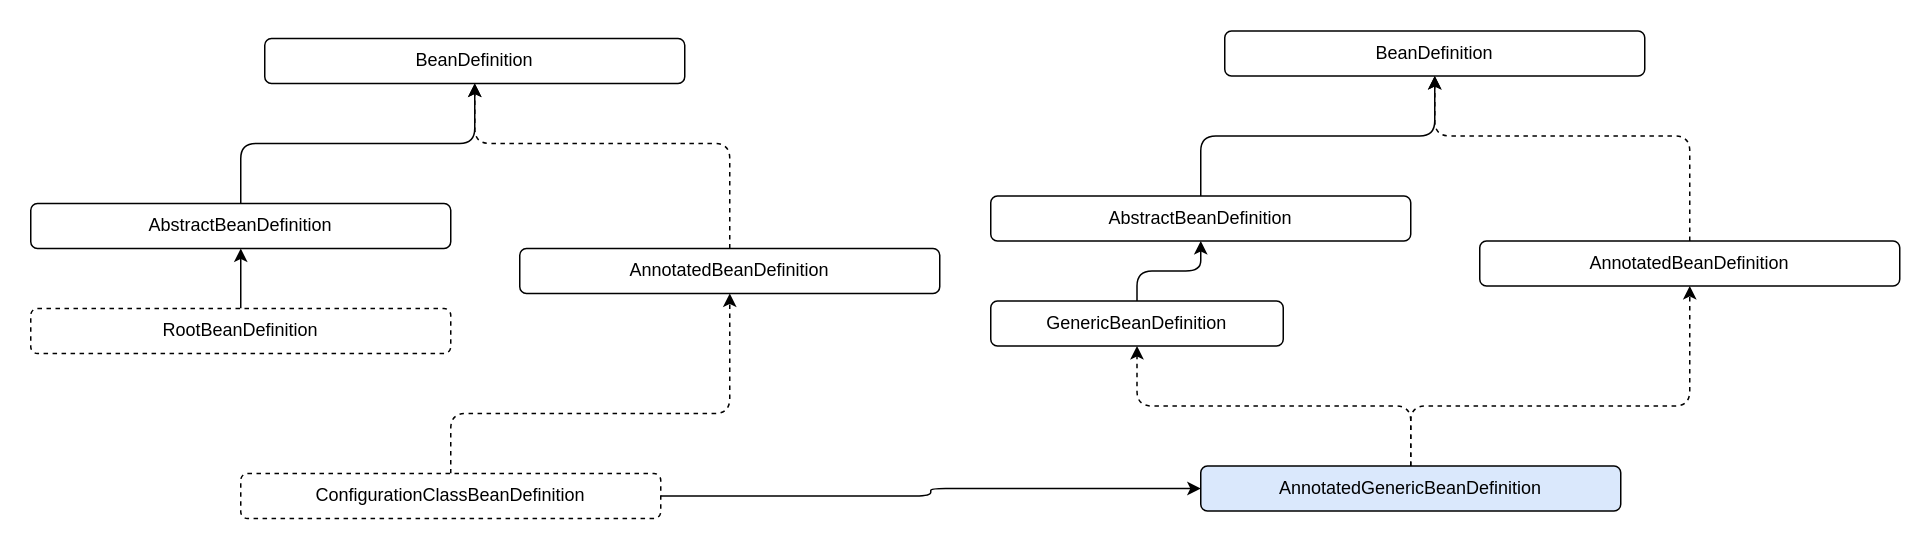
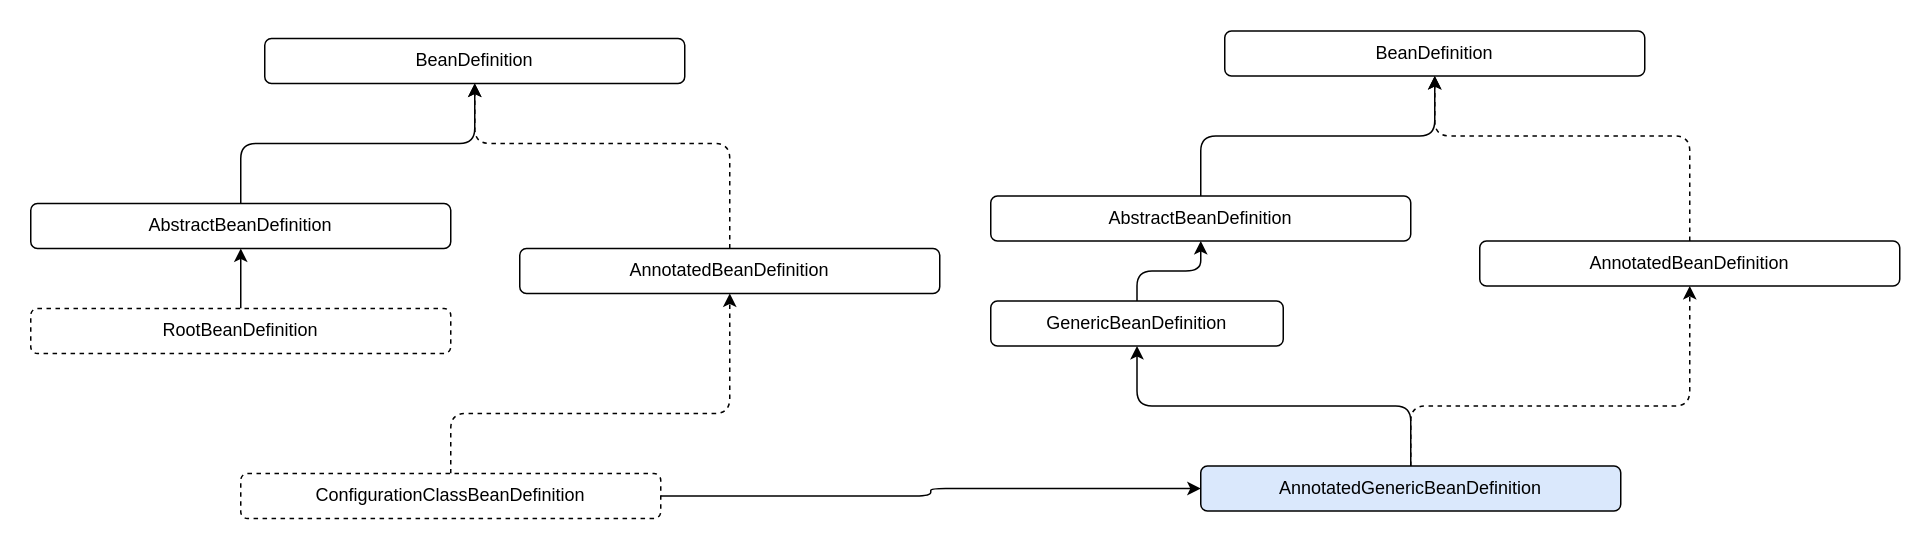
(1254, 406) -> (1254, 406)
